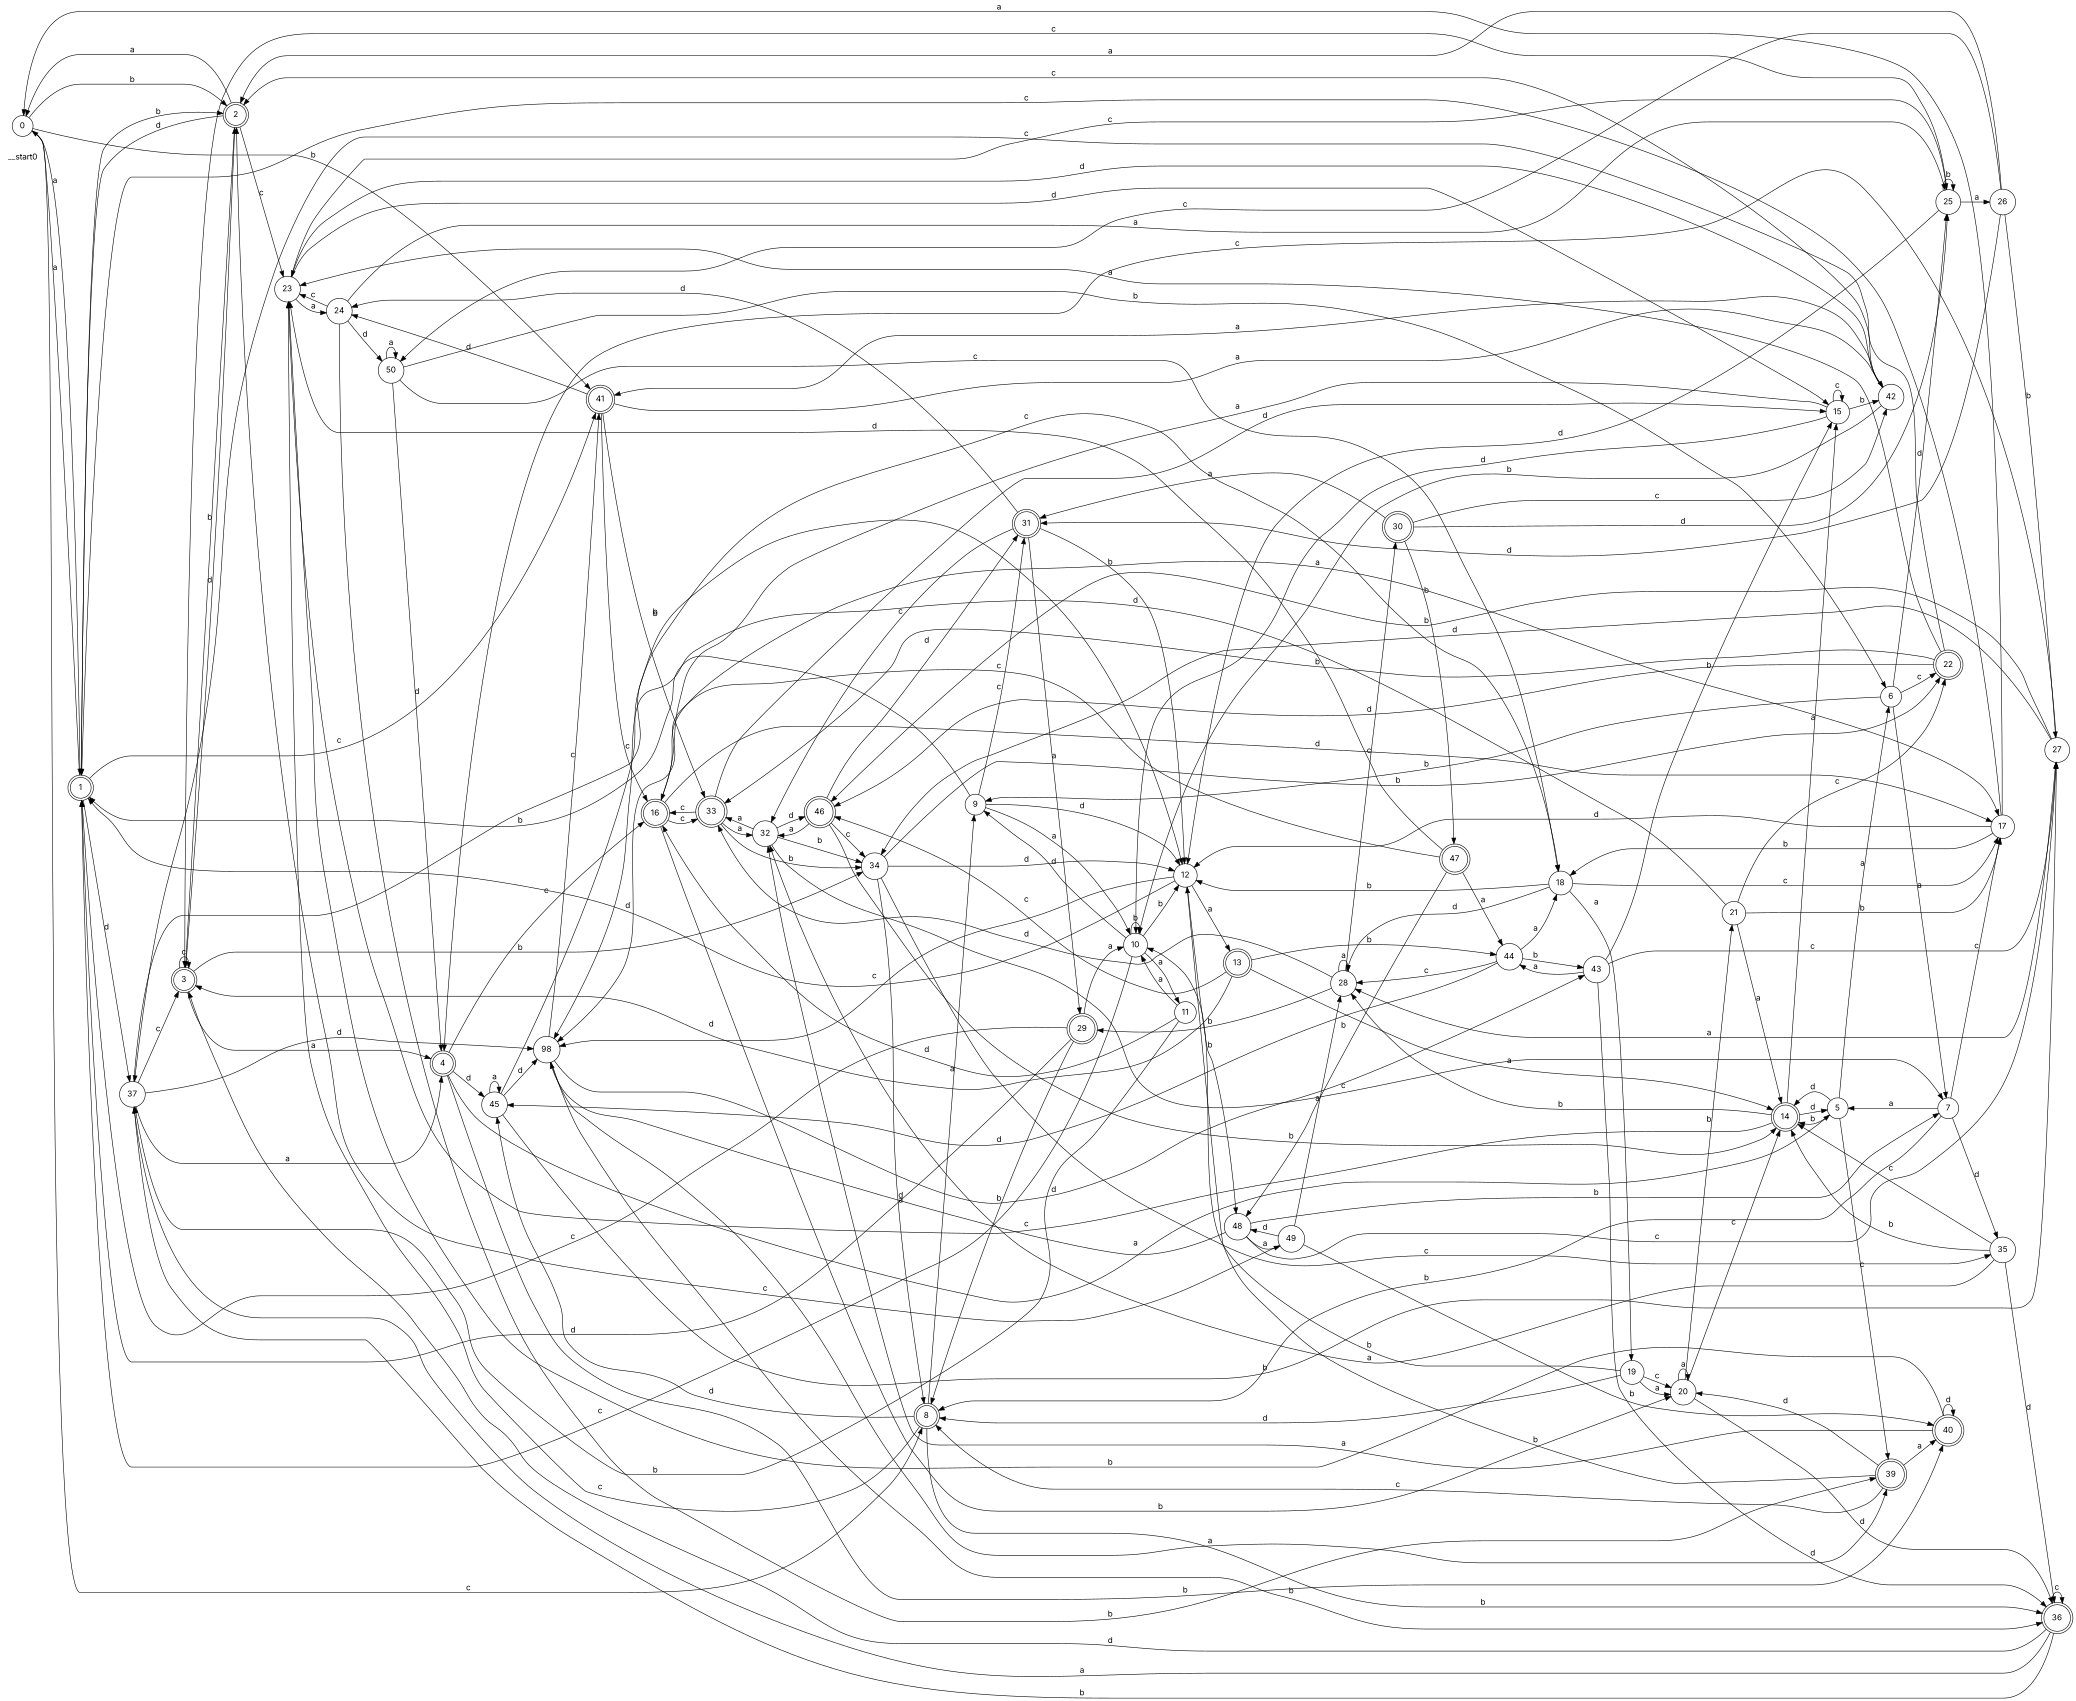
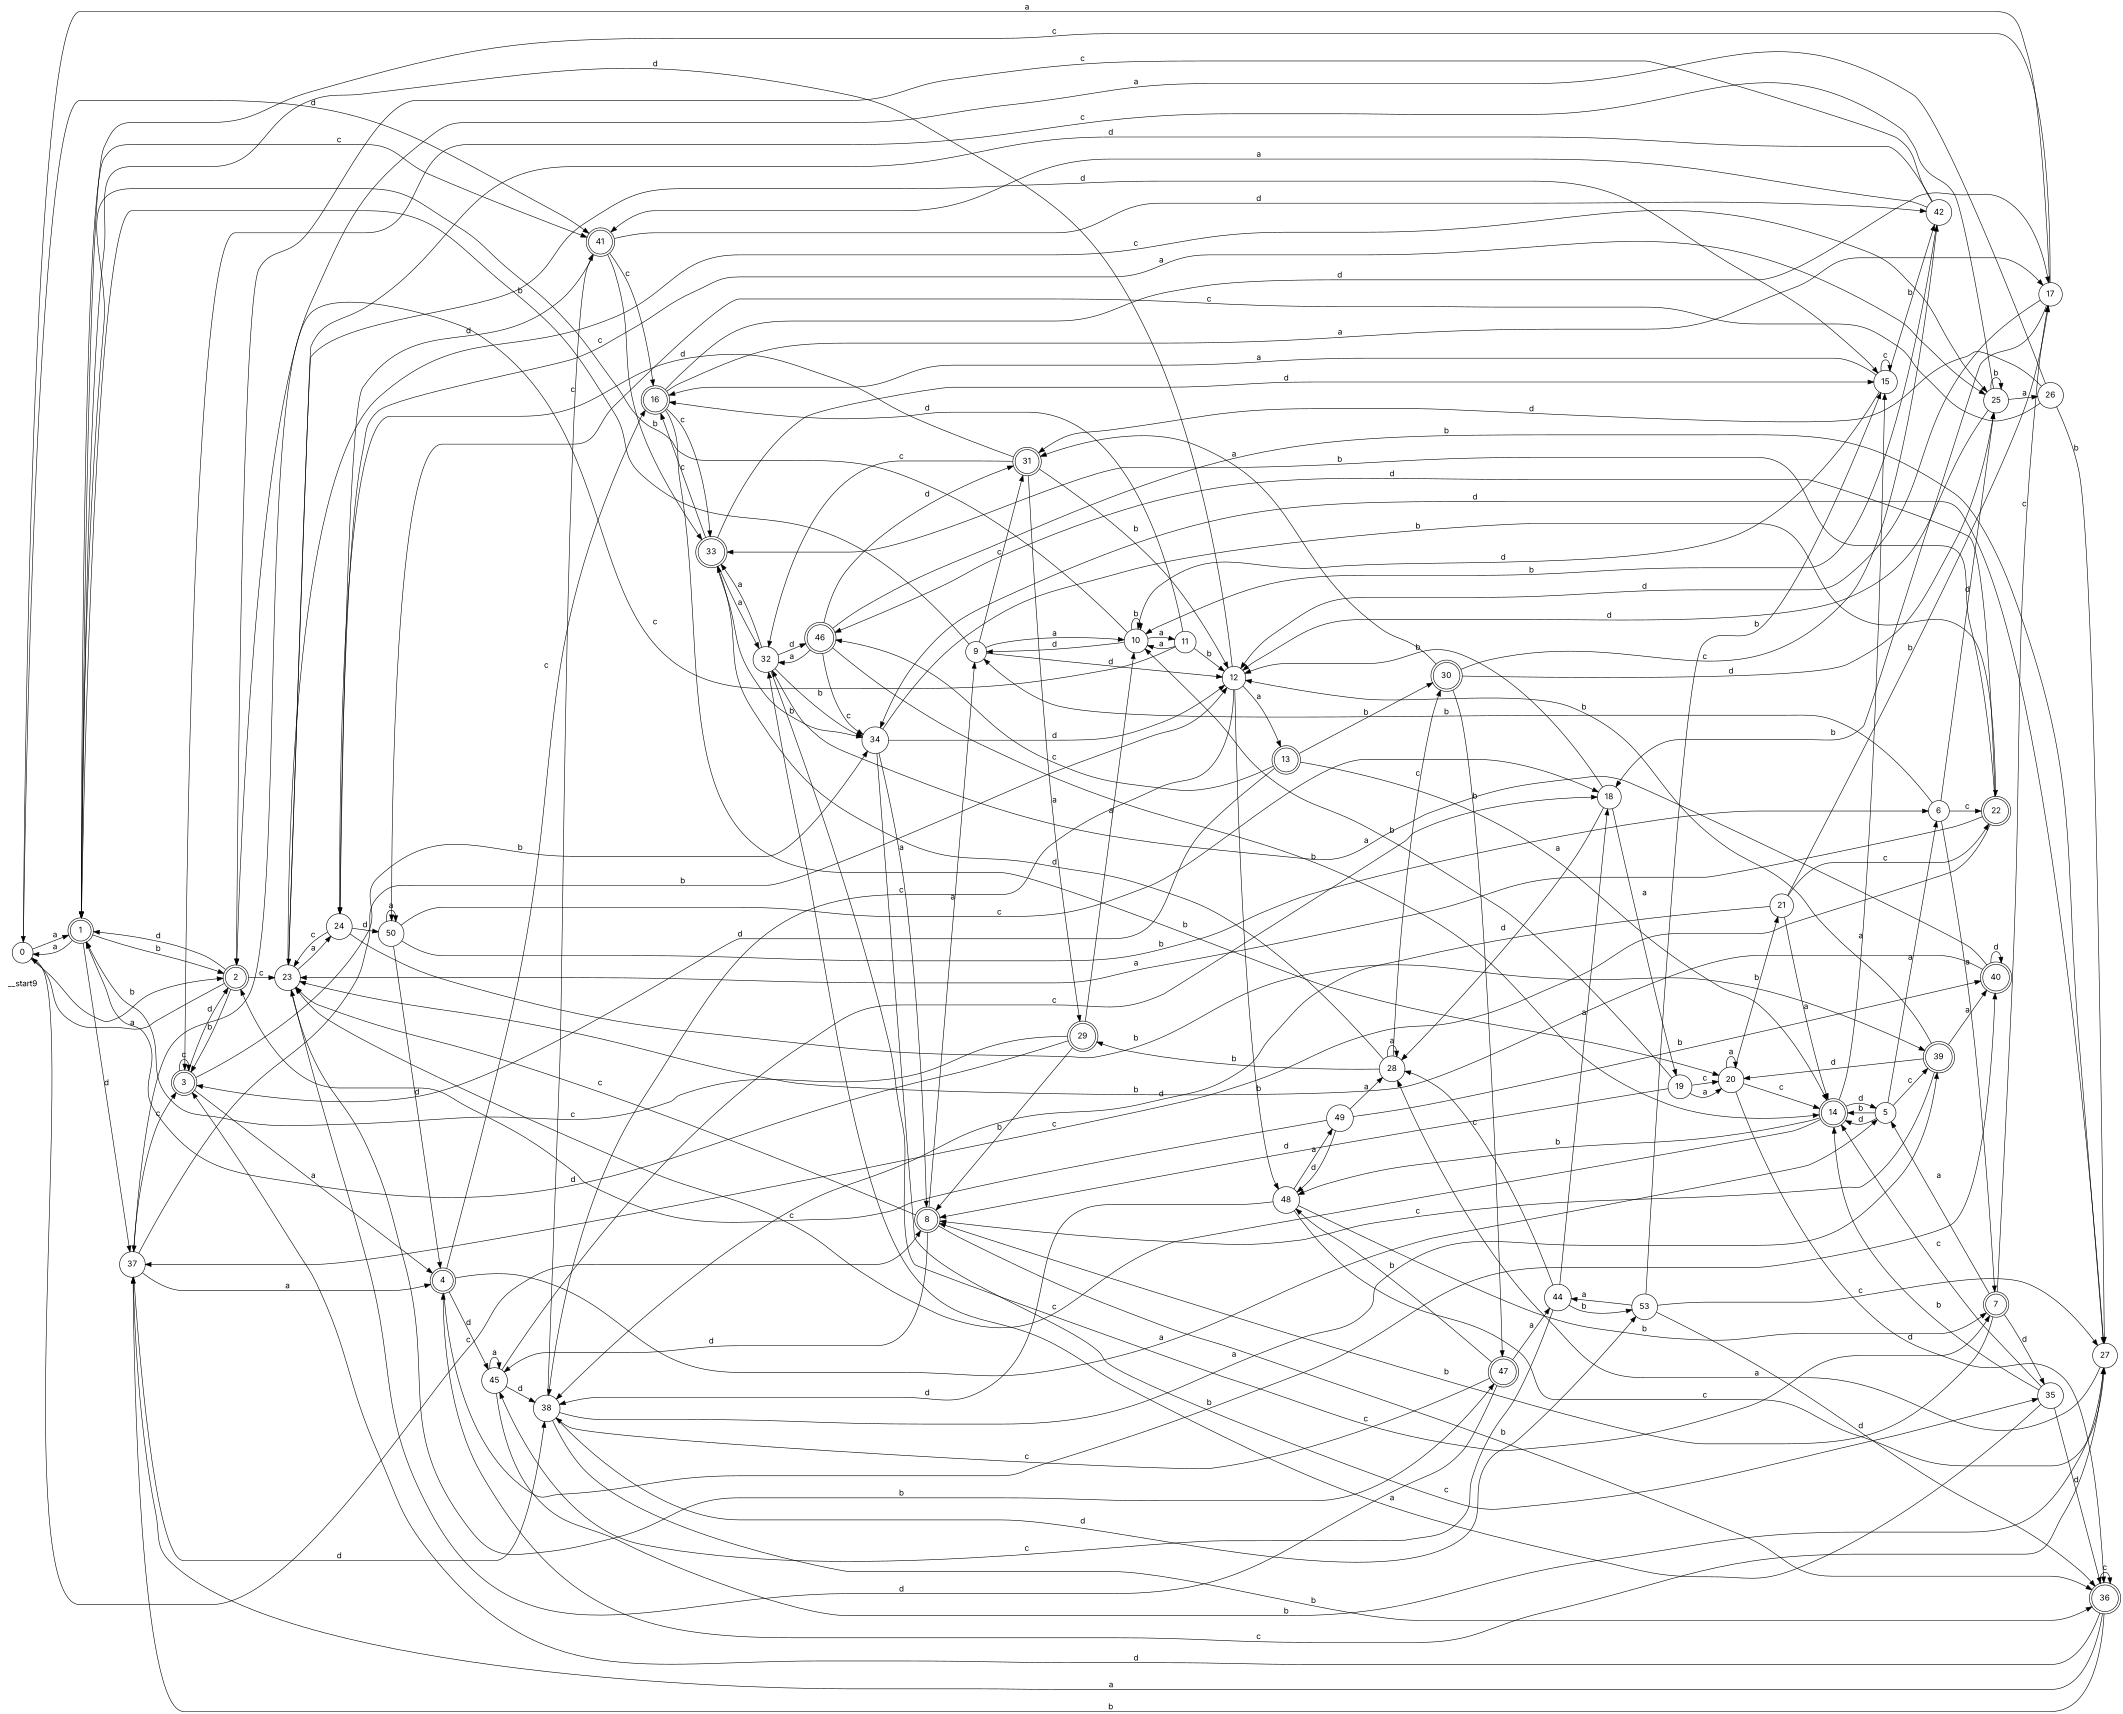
(313, 155) -> (313, 103)
(23, 157) -> (23, 984)
(1238, 357) -> (1259, 199)
(1438, 624) -> (1815, 437)
(1794, 885) -> none
(1160, 913) -> (1207, 658)
(1371, 945) -> (1360, 721)
(1596, 970) -> (1645, 1307)
(547, 1050) -> (547, 1408)
(1948, 1108) -> (1996, 1305)
(1545, 1109) -> (1560, 1148)
(999, 1140) -> (1027, 1549)
(655, 1470) -> (655, 622)
none -> (703, 1502)
